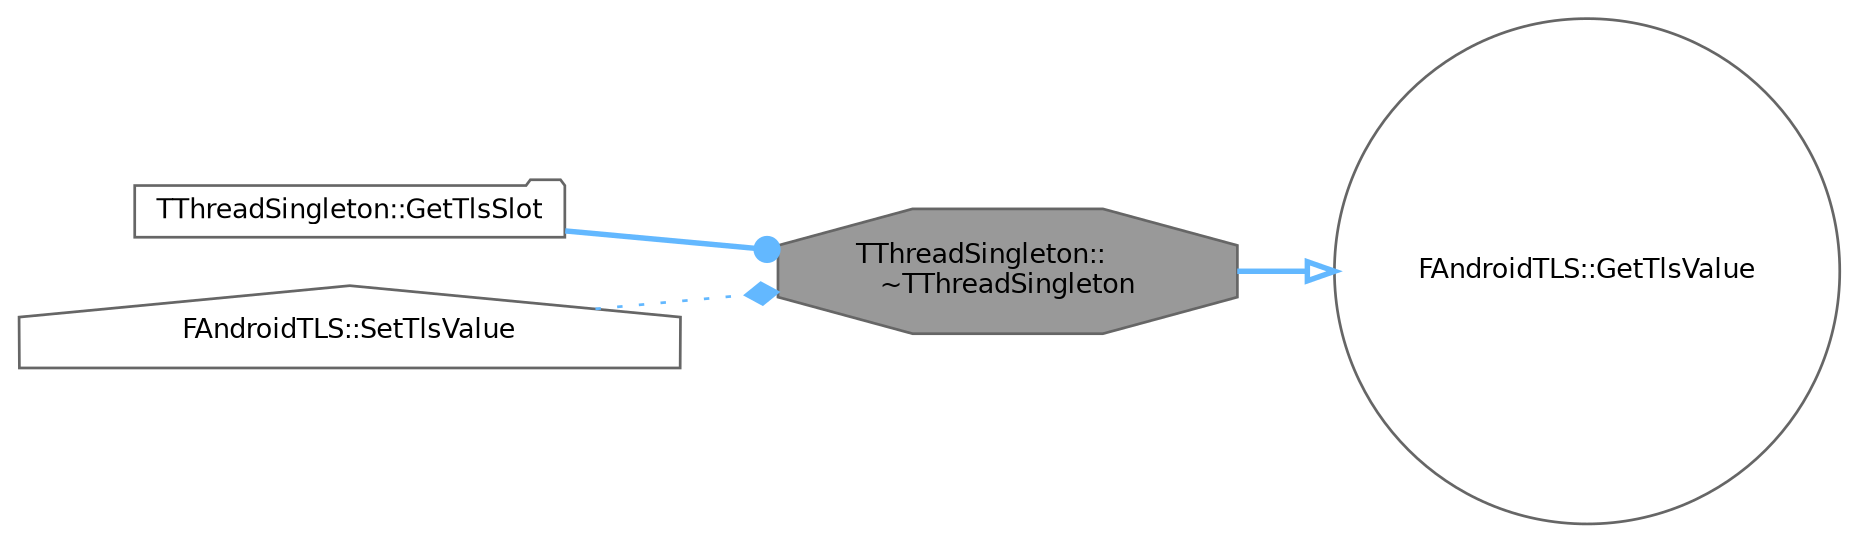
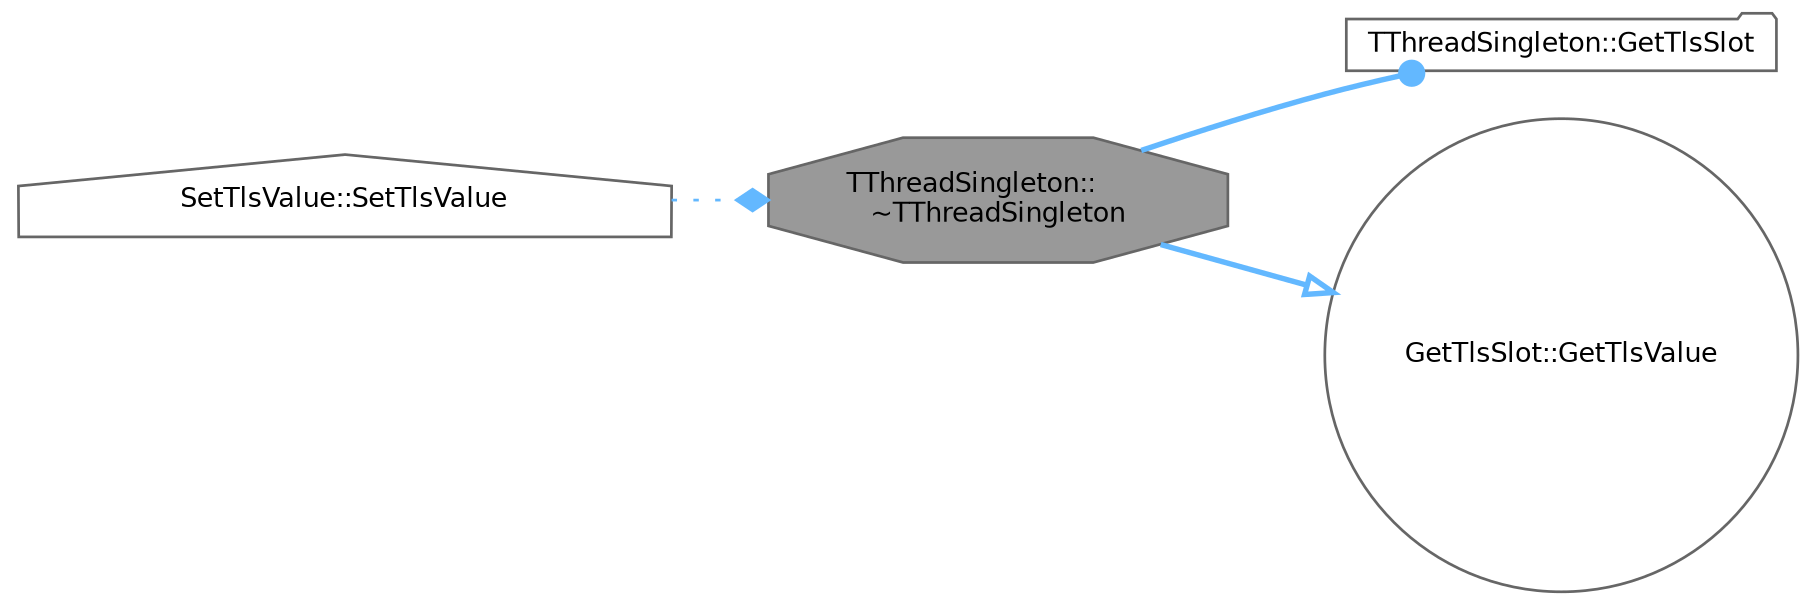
(661, 240) -> (1270, 110)
(1587, 271) -> (1561, 355)
(350, 331) -> (345, 200)
